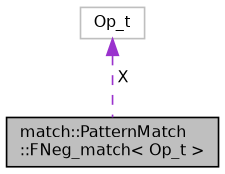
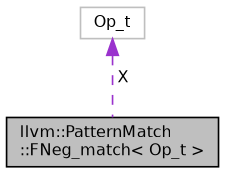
(113, 142) -> (113, 142)
